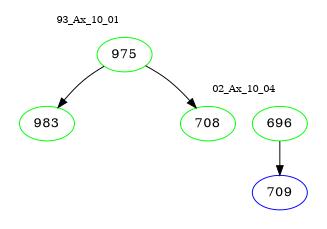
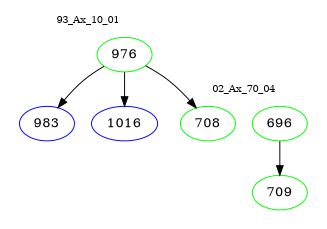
(125, 55) -> (125, 55)
(244, 90) -> (244, 90)
(47, 124) -> (47, 124)
none -> (125, 124)
(280, 193) -> (280, 193)
